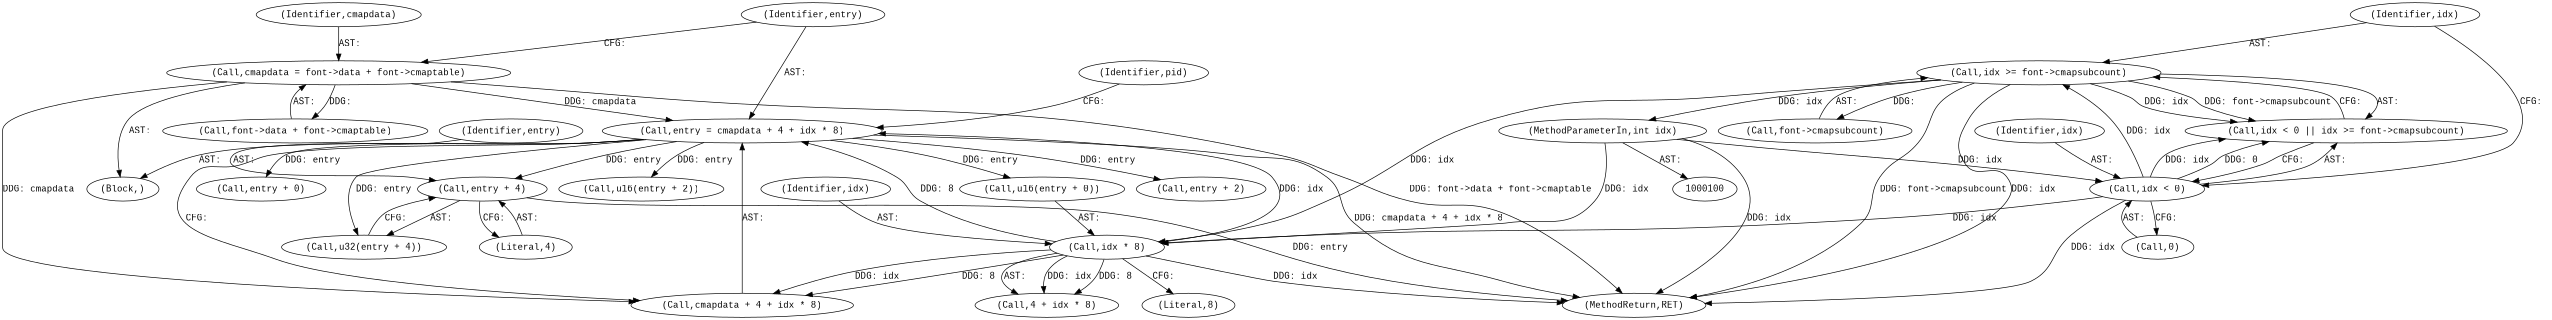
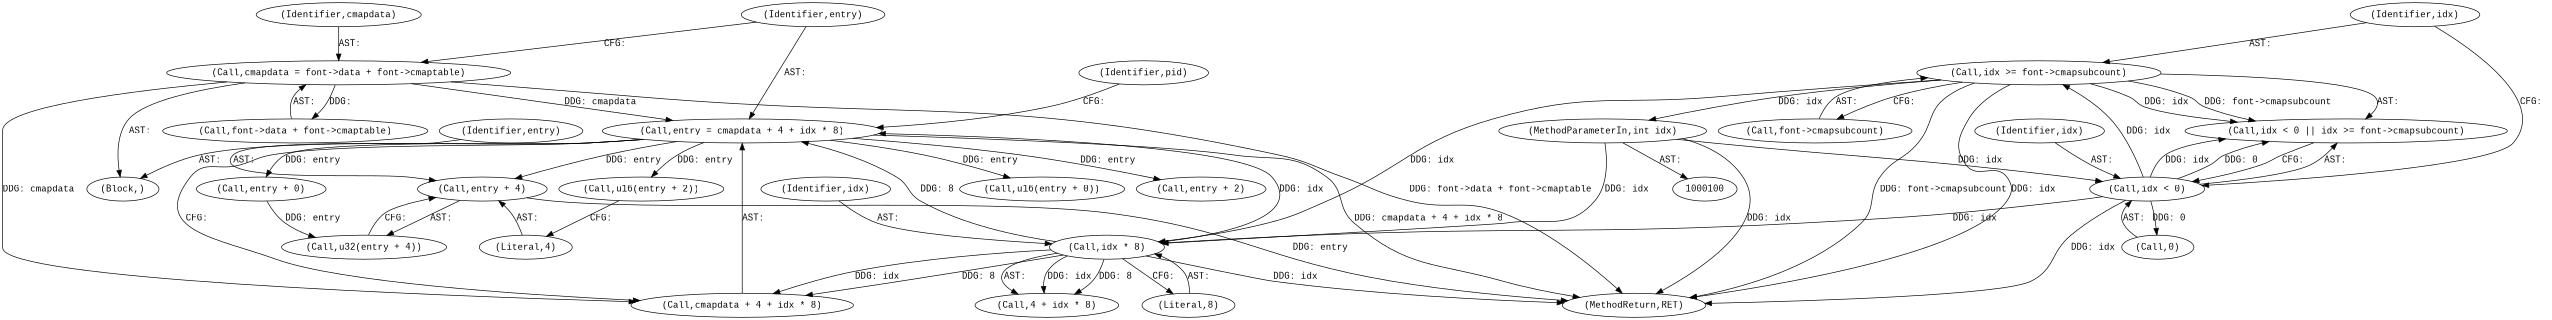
(2259, 84) -> none
(1907, 102) -> (1907, 102)
(473, 157) -> (284, 222)
(1072, 216) -> (1182, 270)
(2169, 218) -> (2169, 218)
(481, 220) -> (586, 217)
